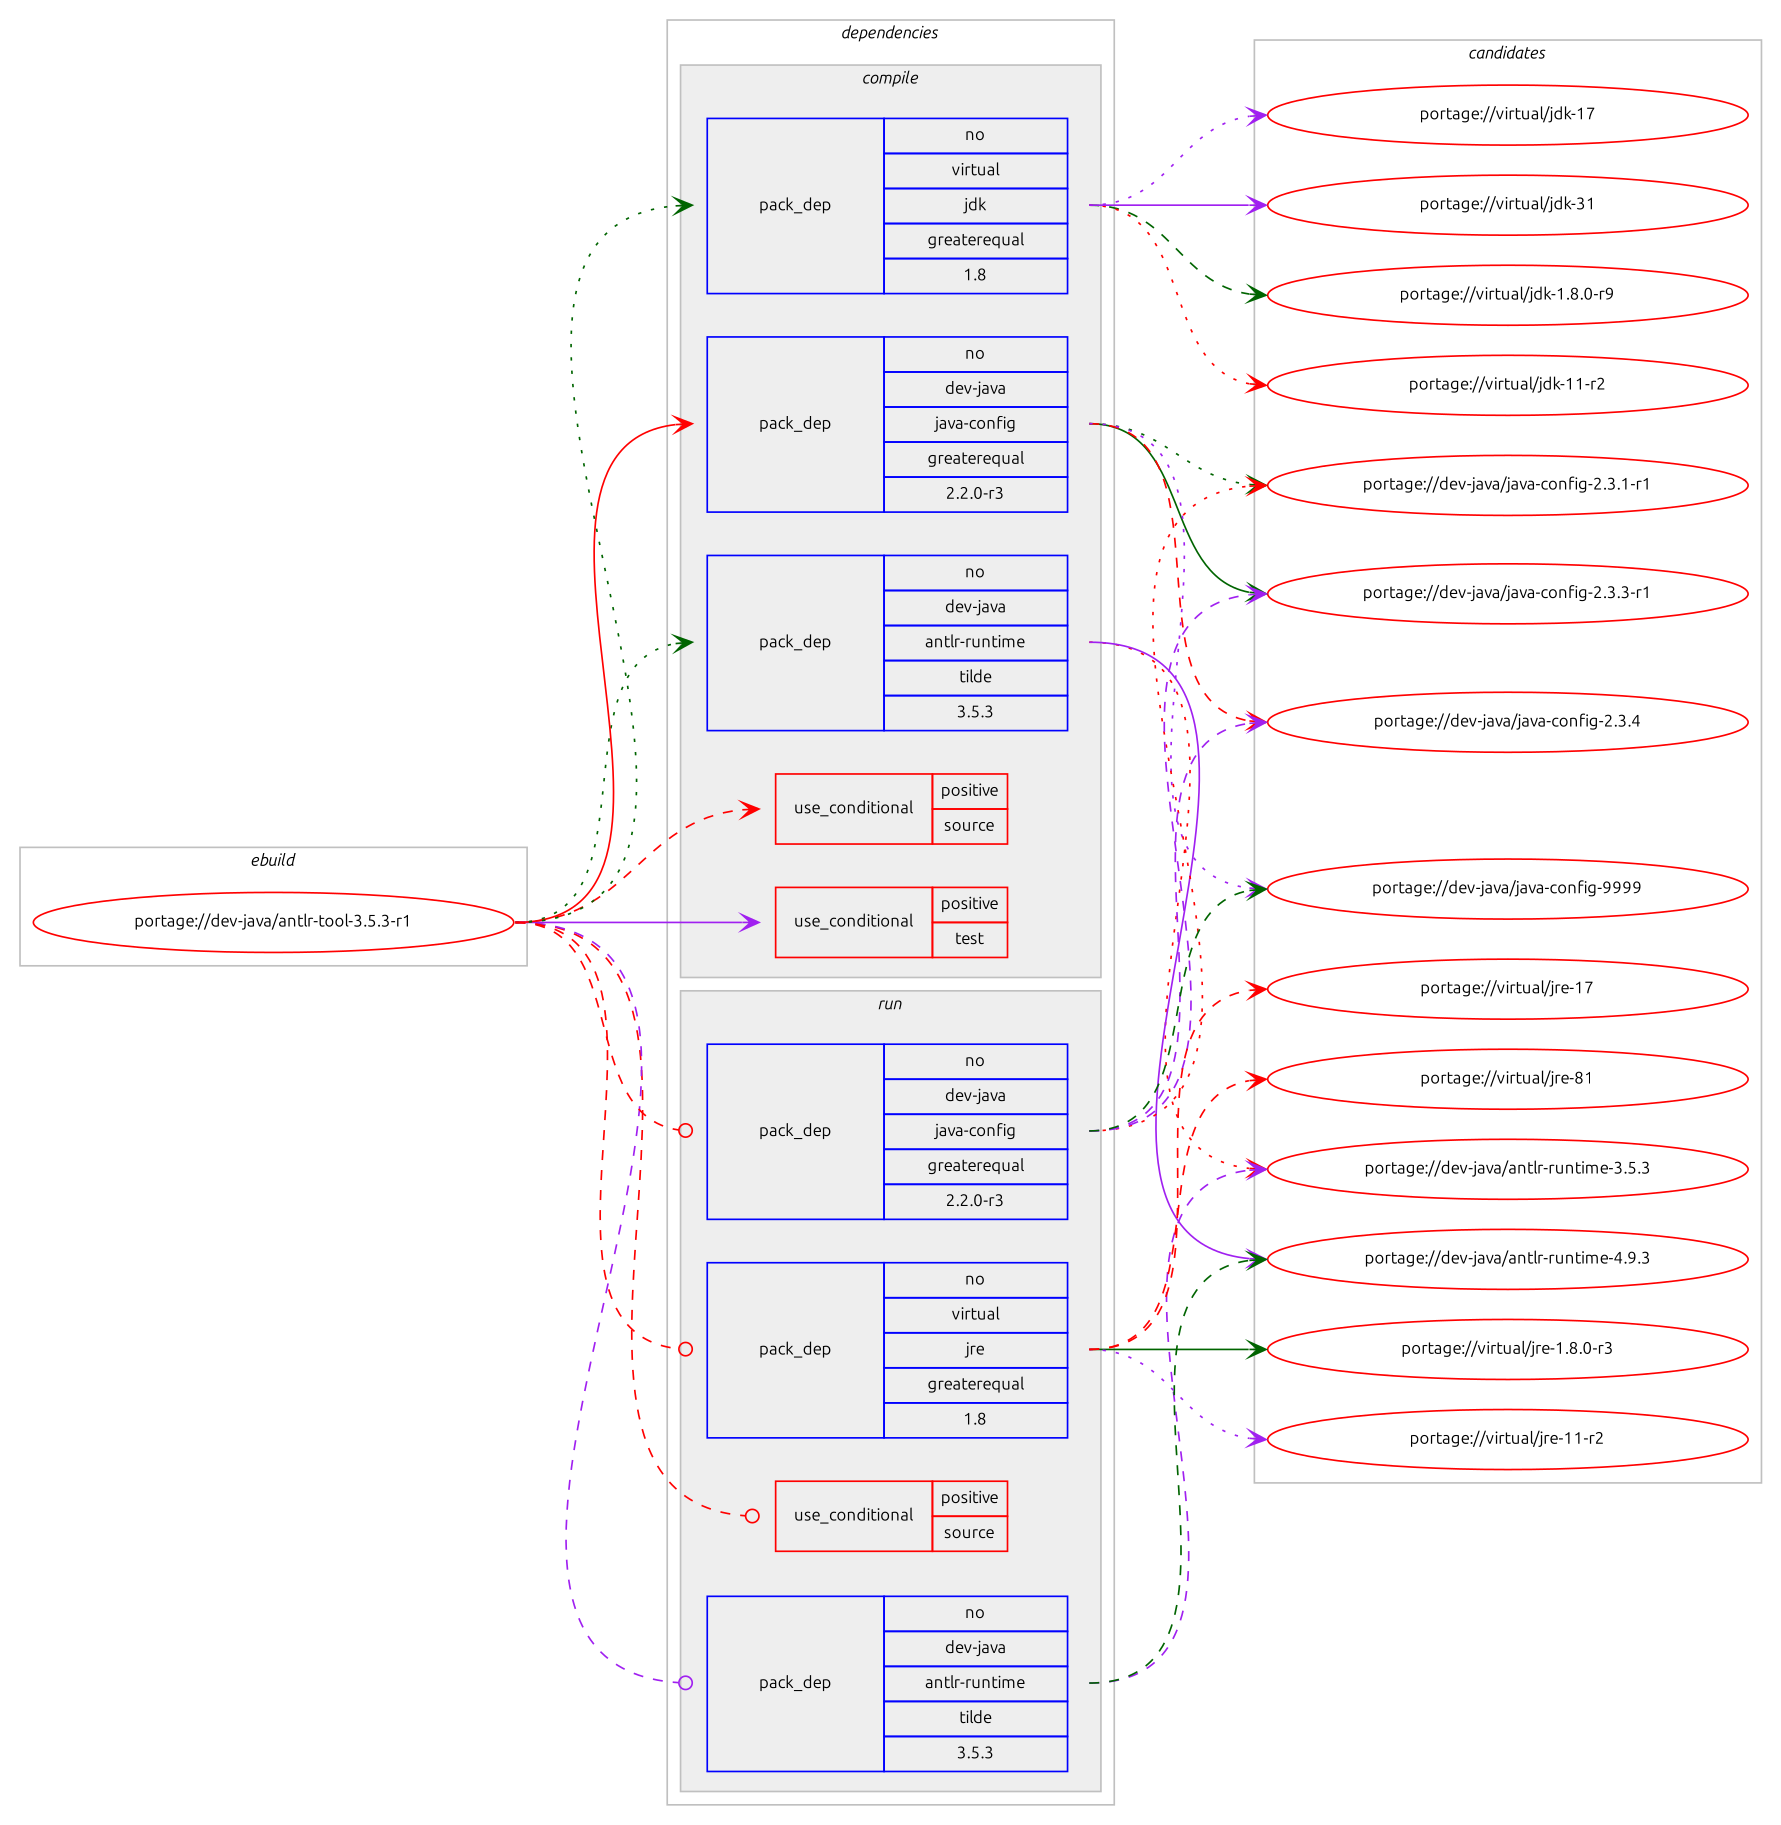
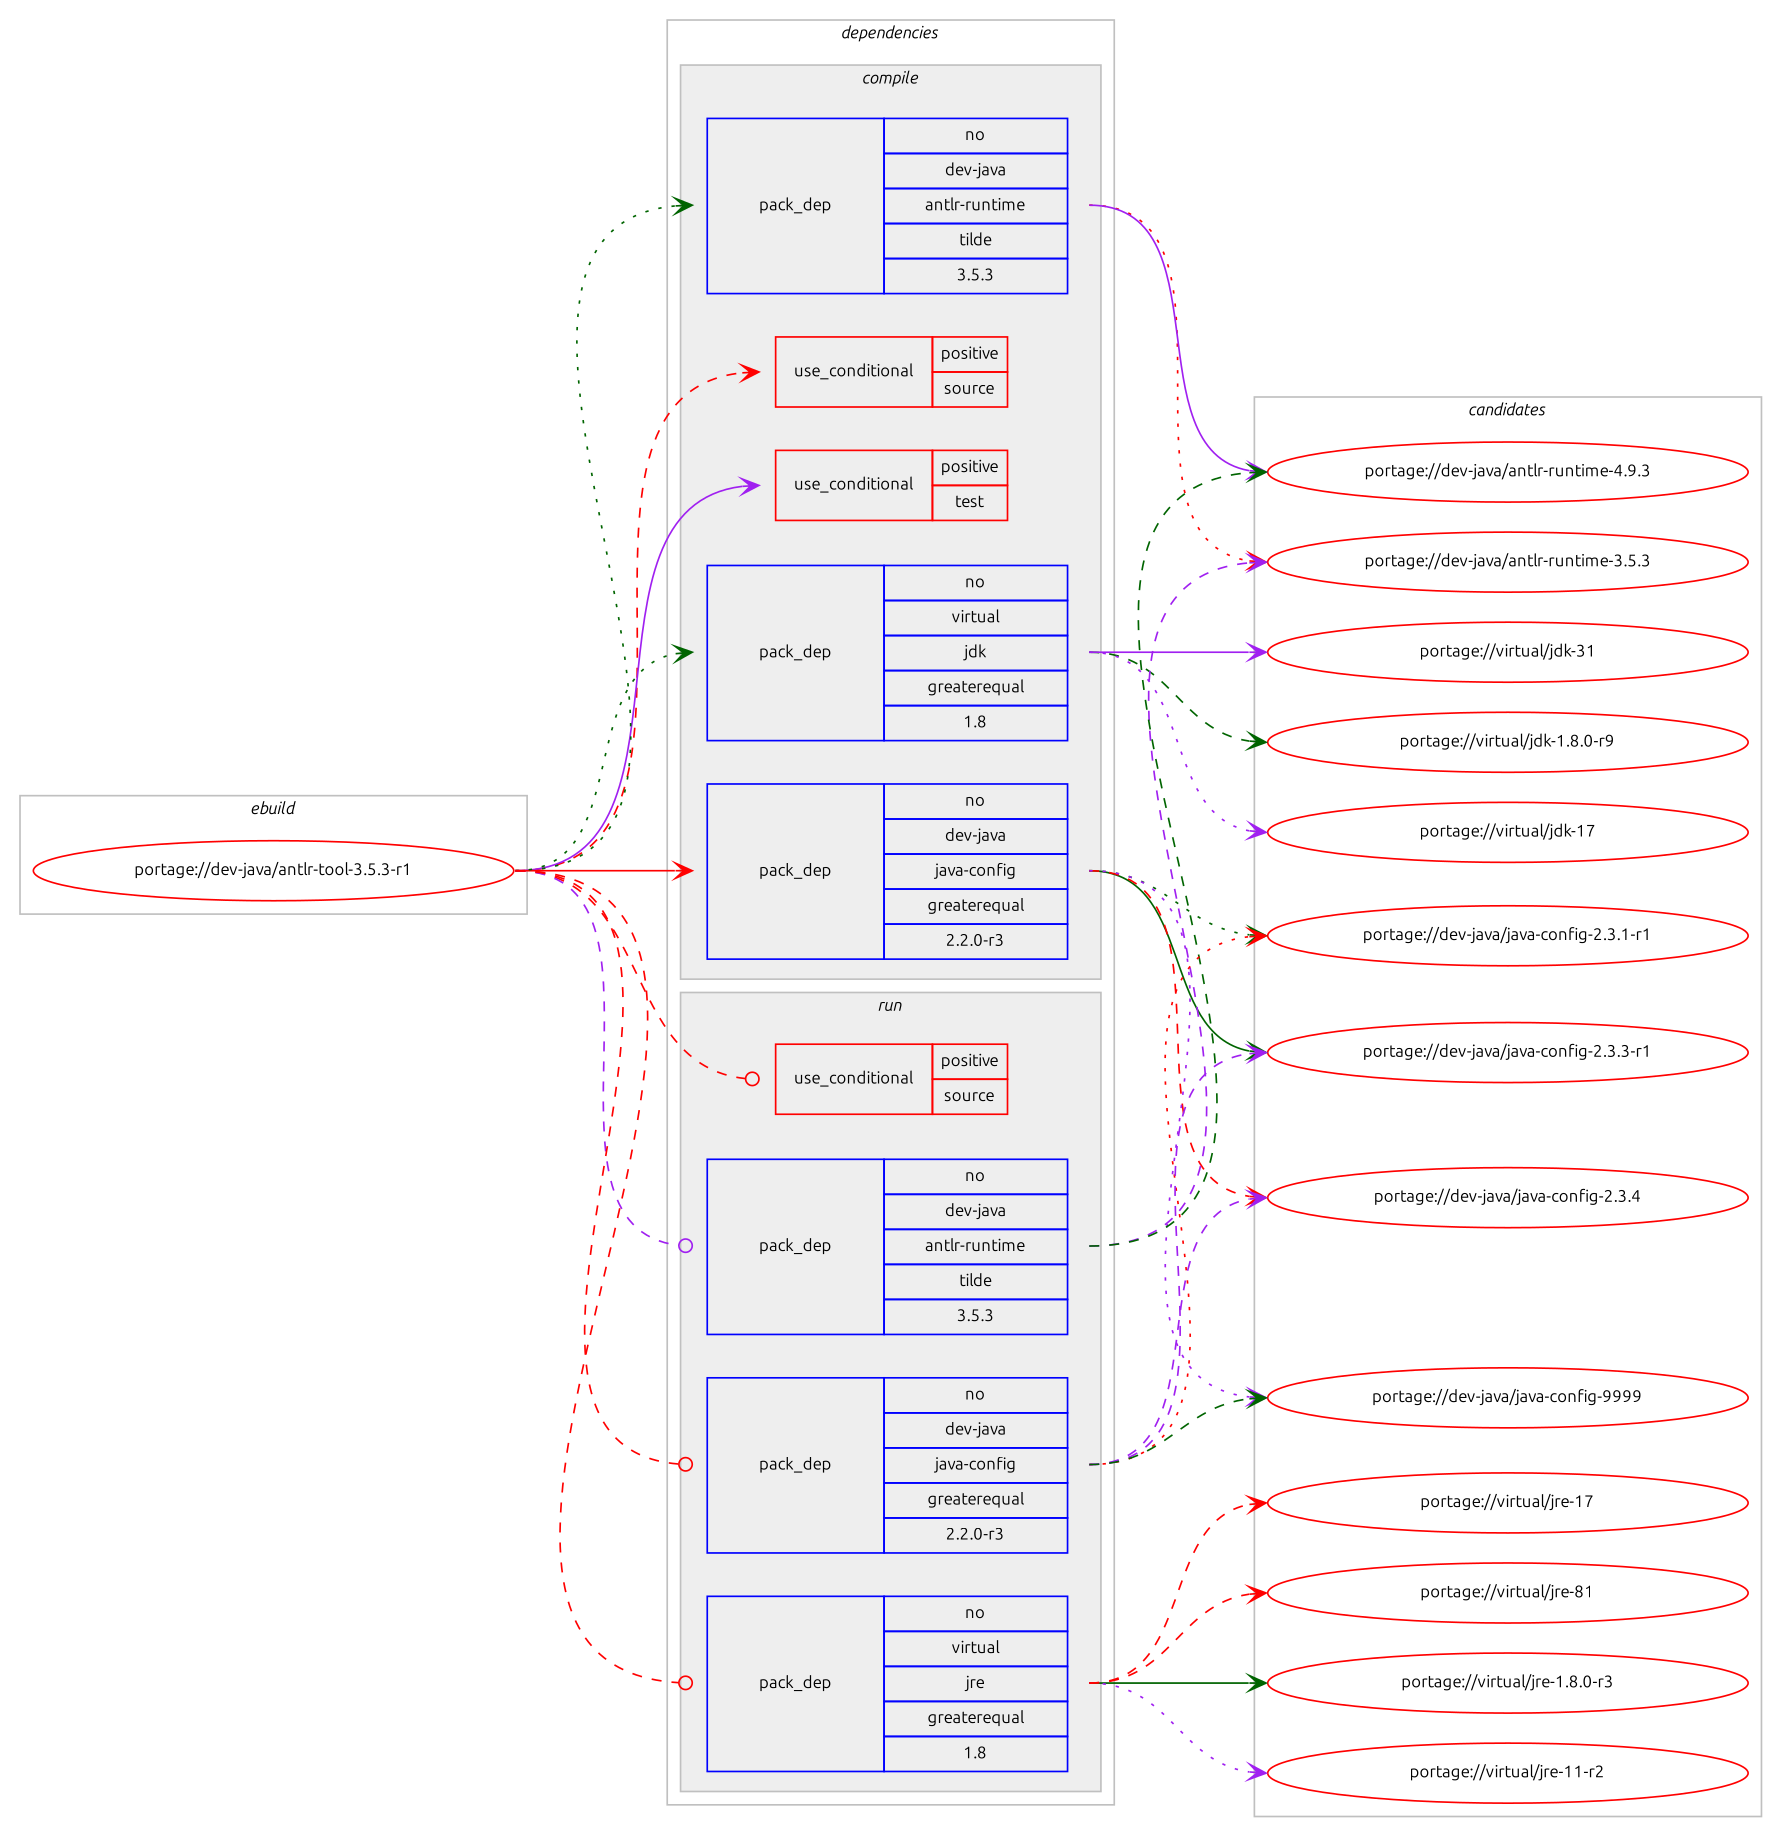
(1508, 385) -> none
